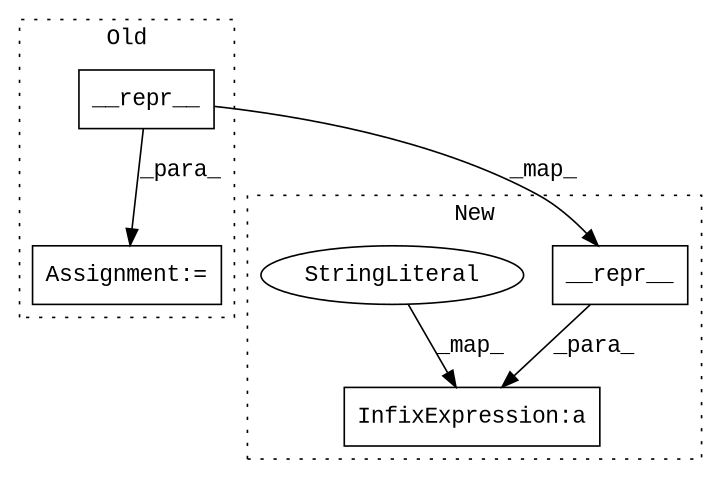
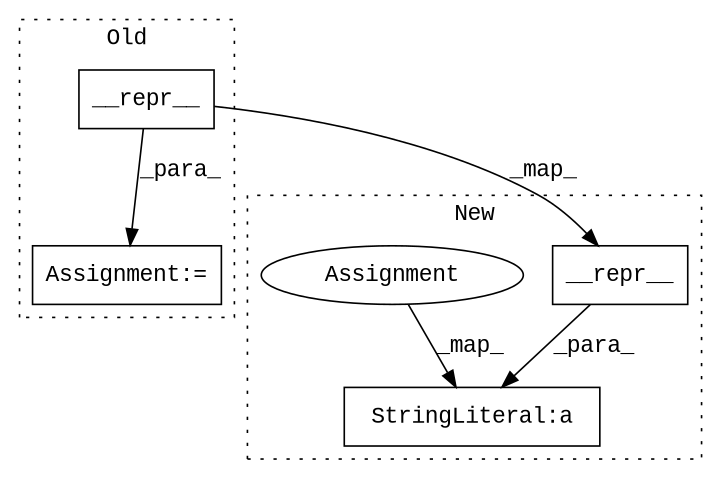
(392, 275) -> (392, 275)
(472, 417) -> (472, 417)
